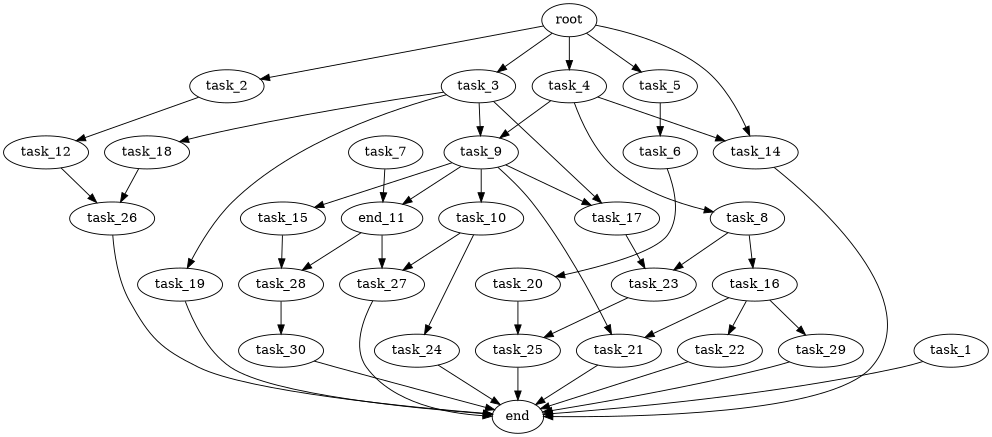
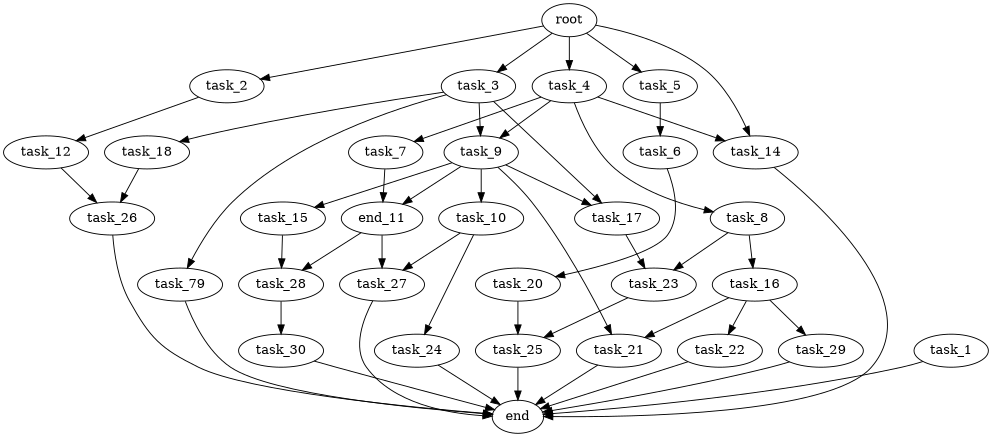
none -> (488, 116)
(180, 285) -> (180, 285)
